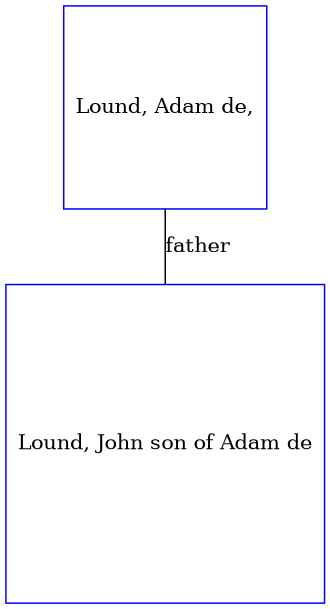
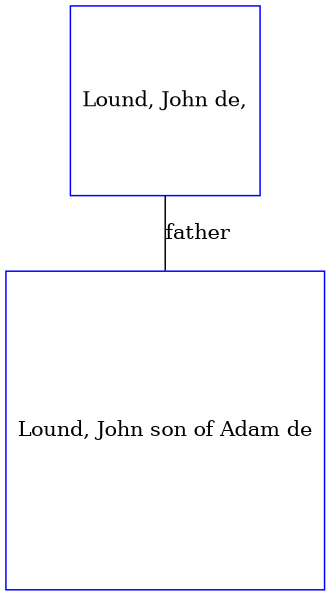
(165, 107) -> (165, 101)
